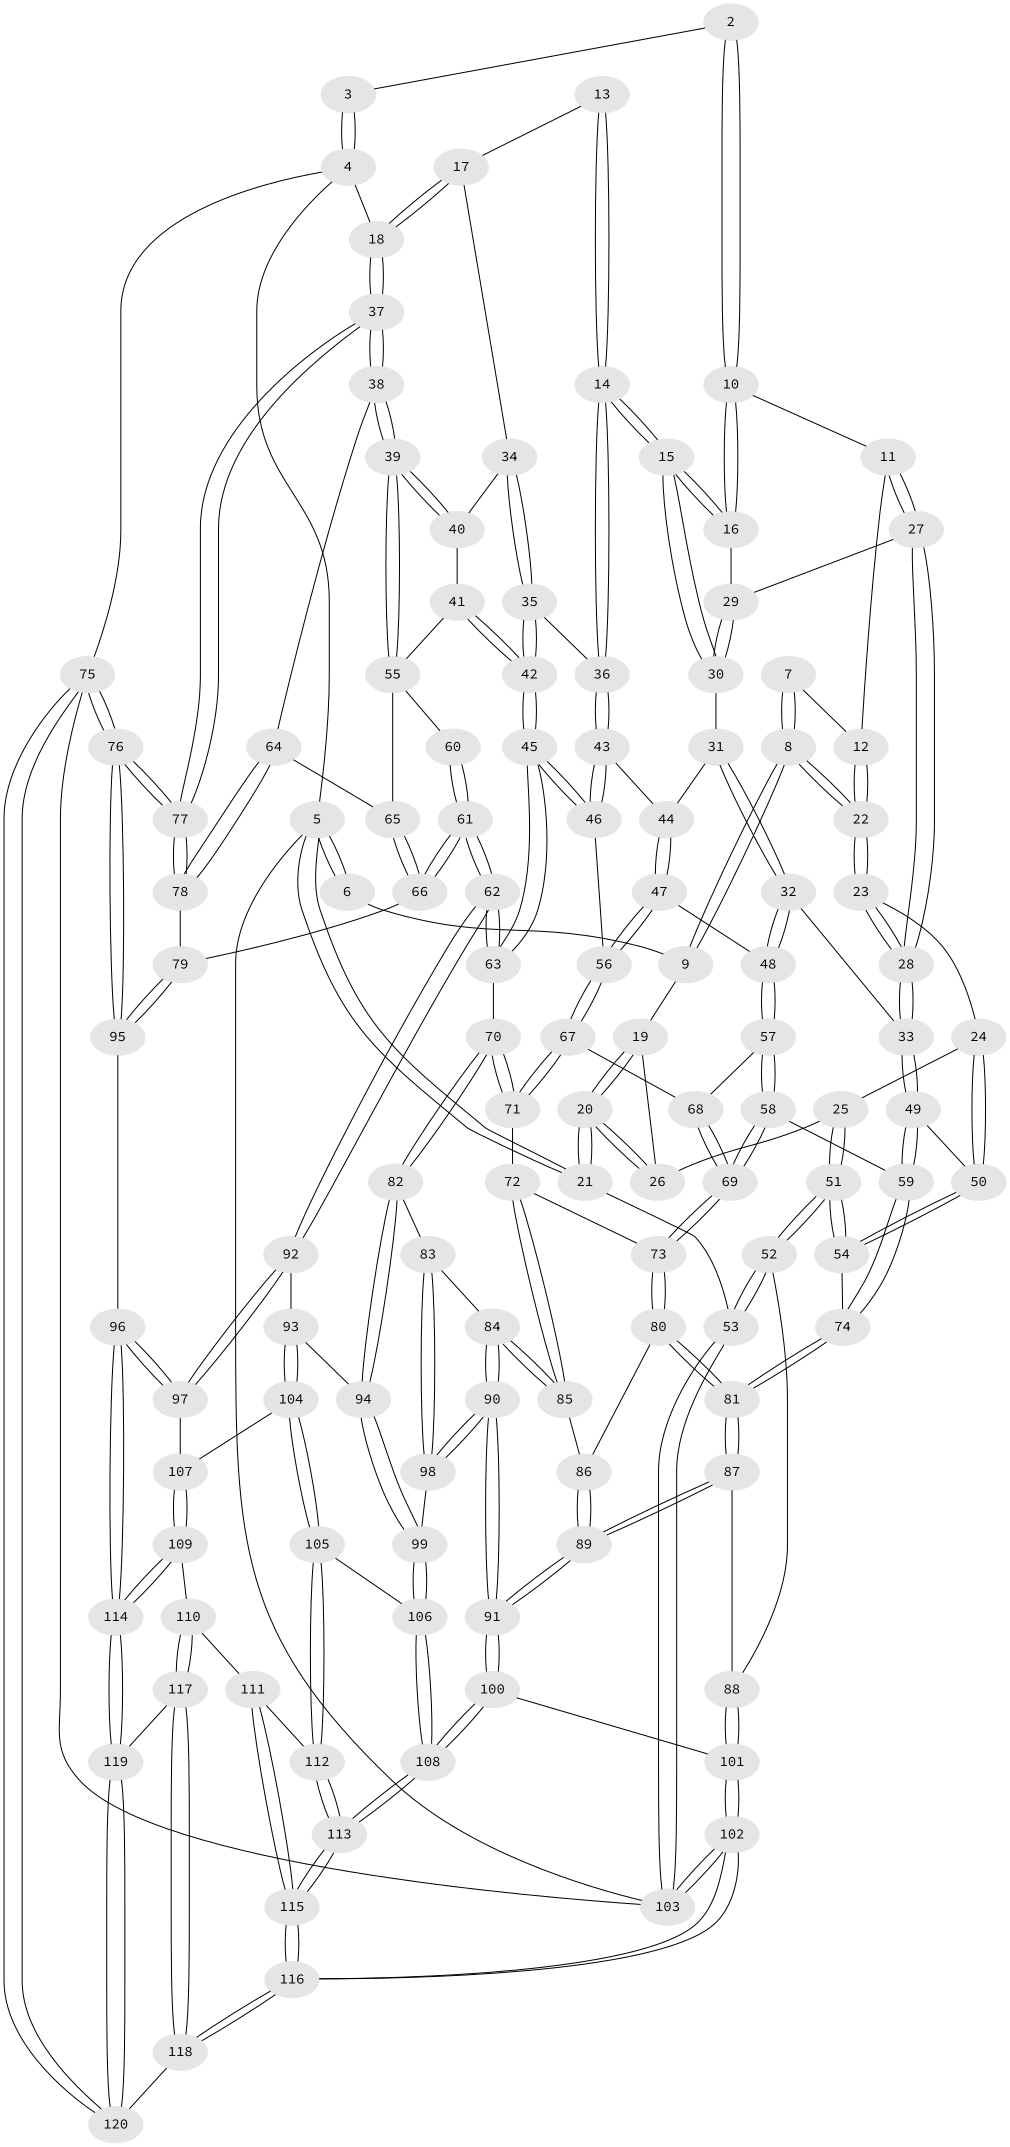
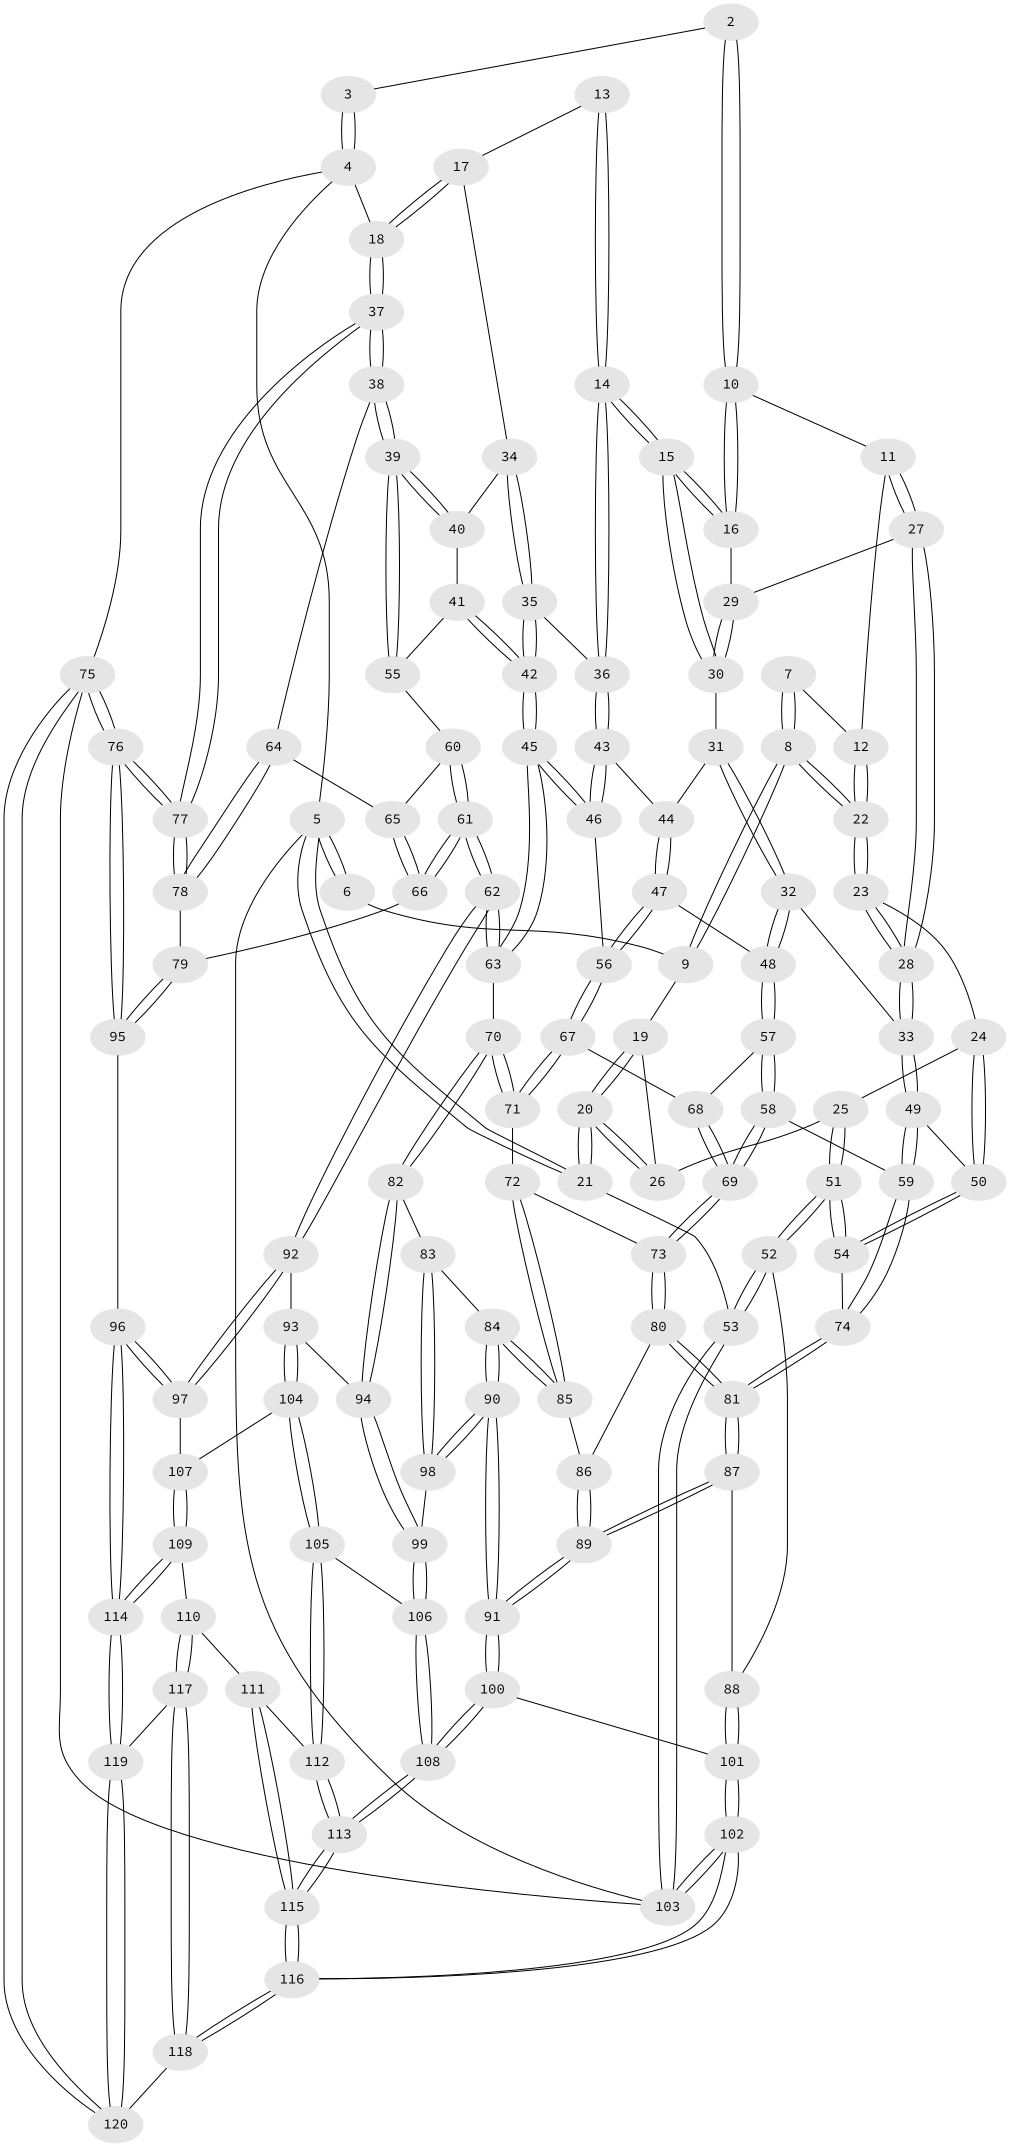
(393, 747) -> (423, 783)
